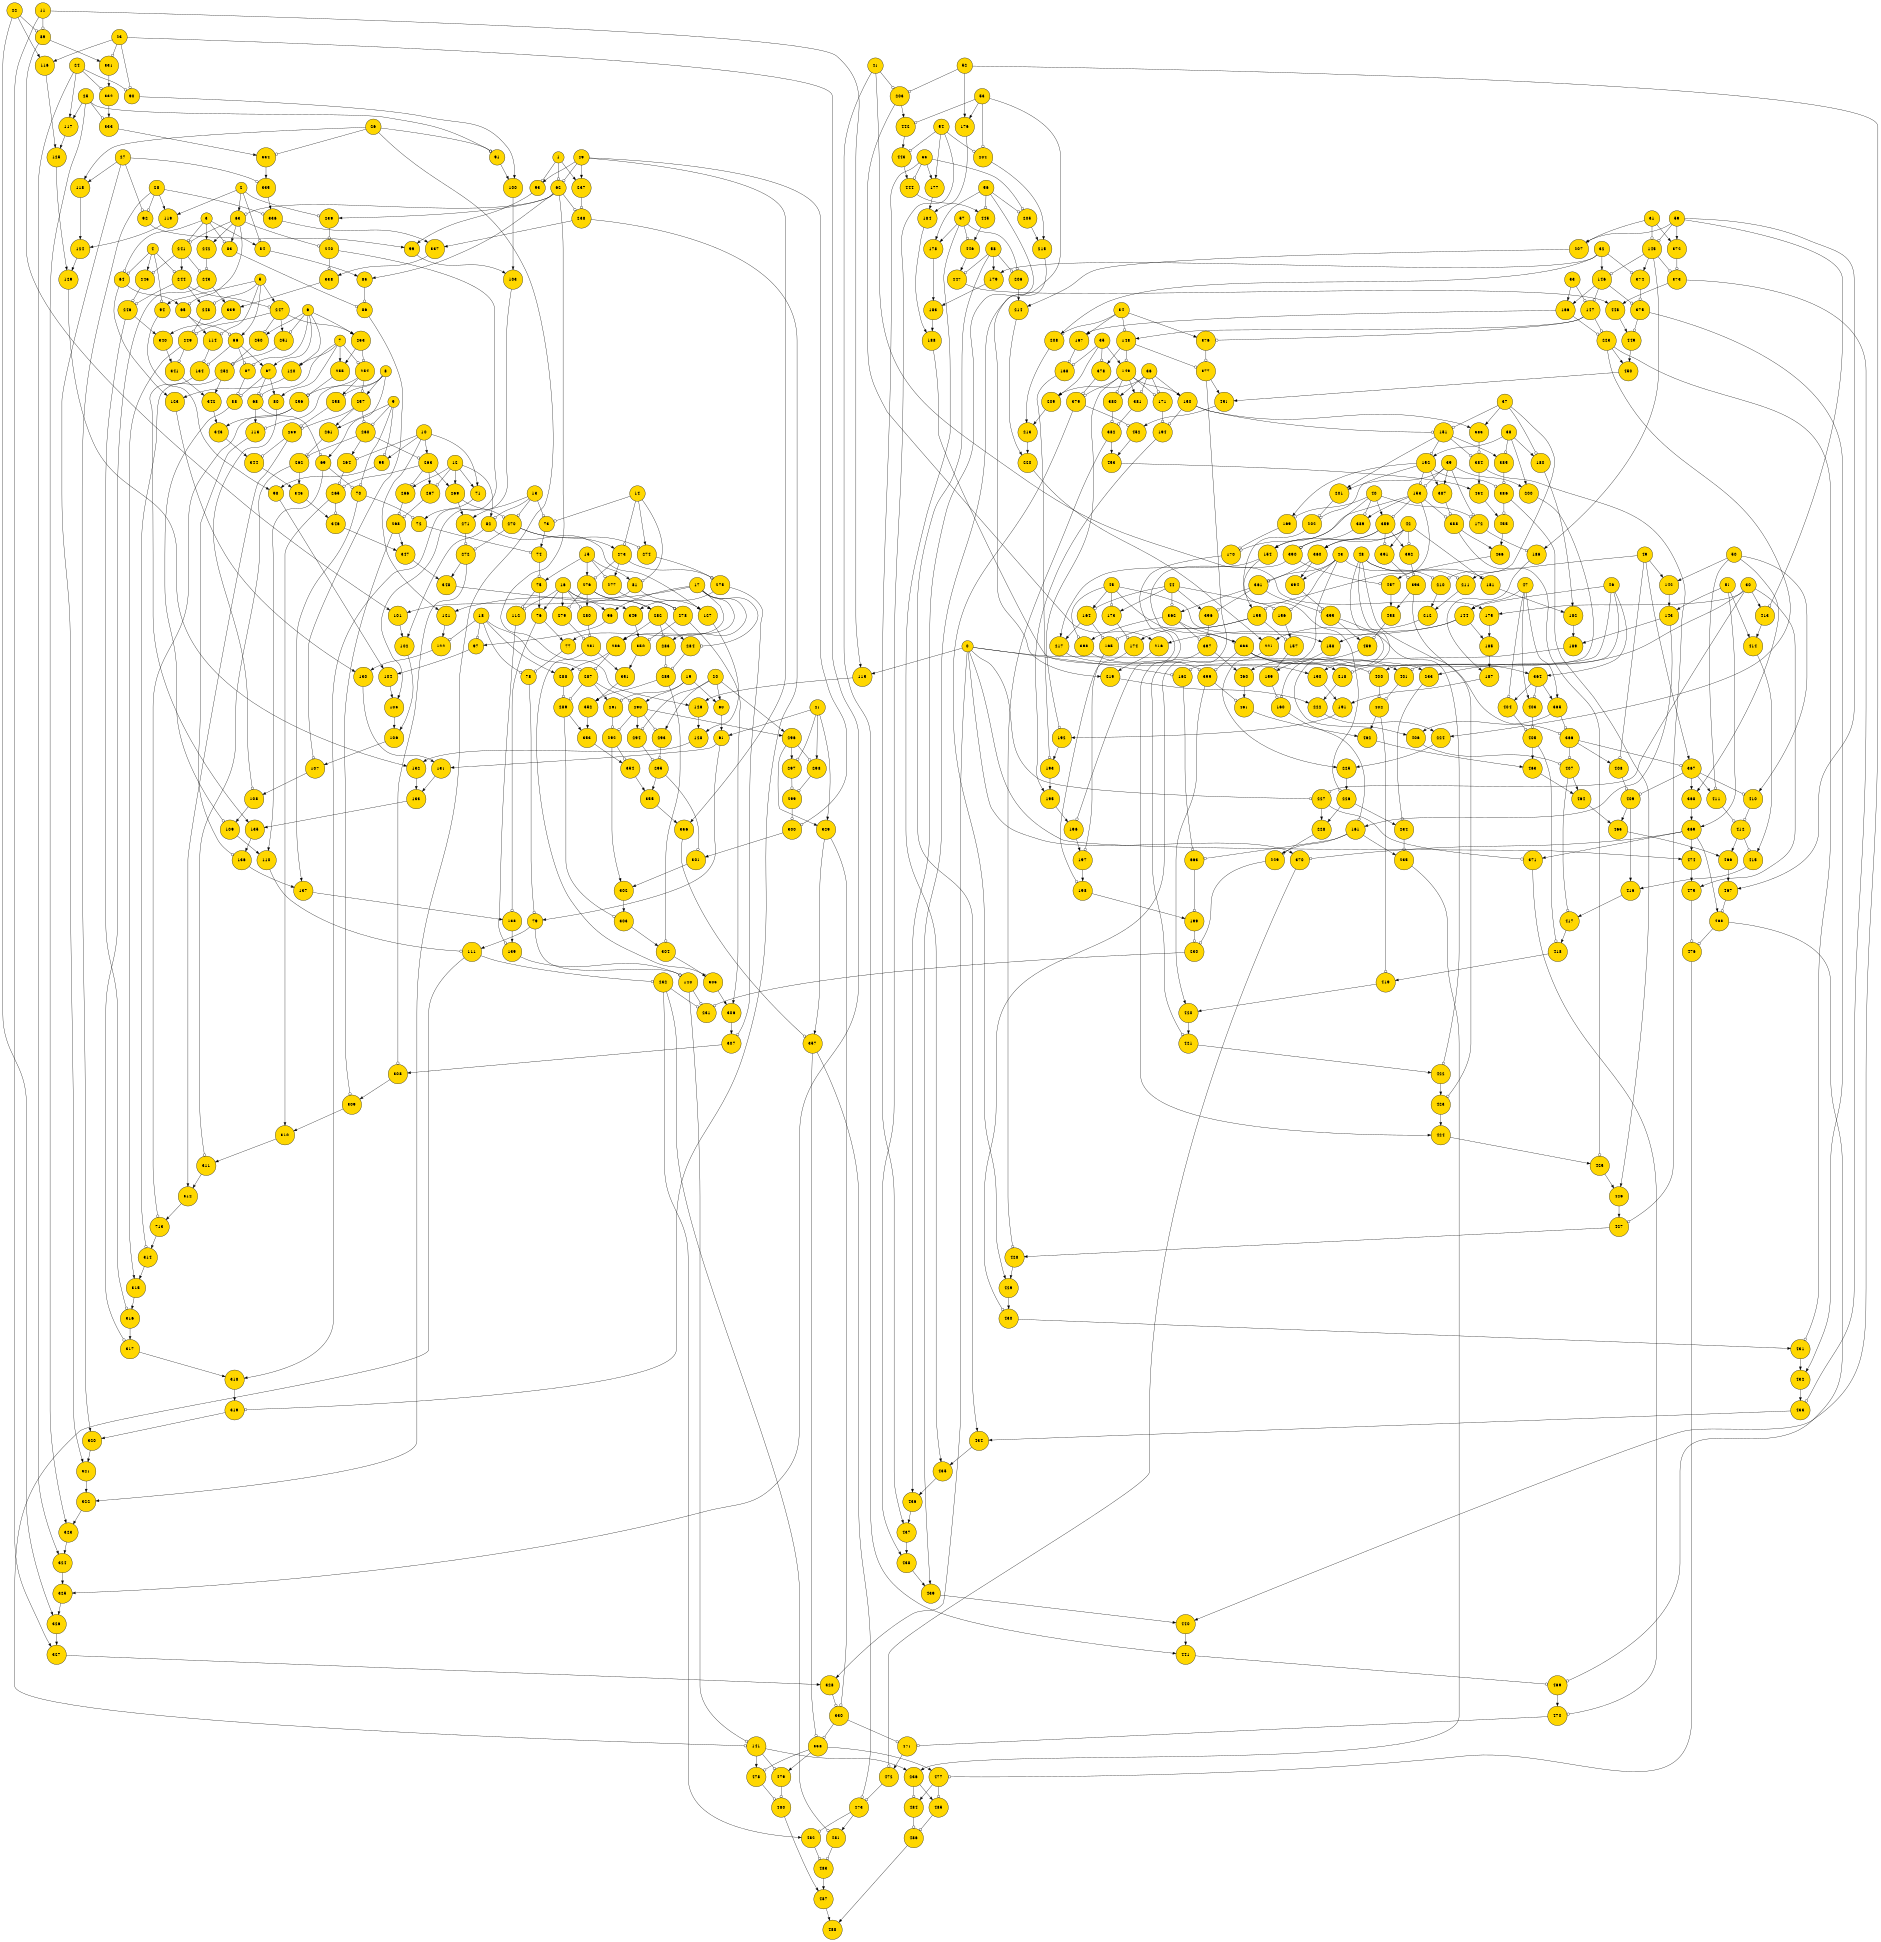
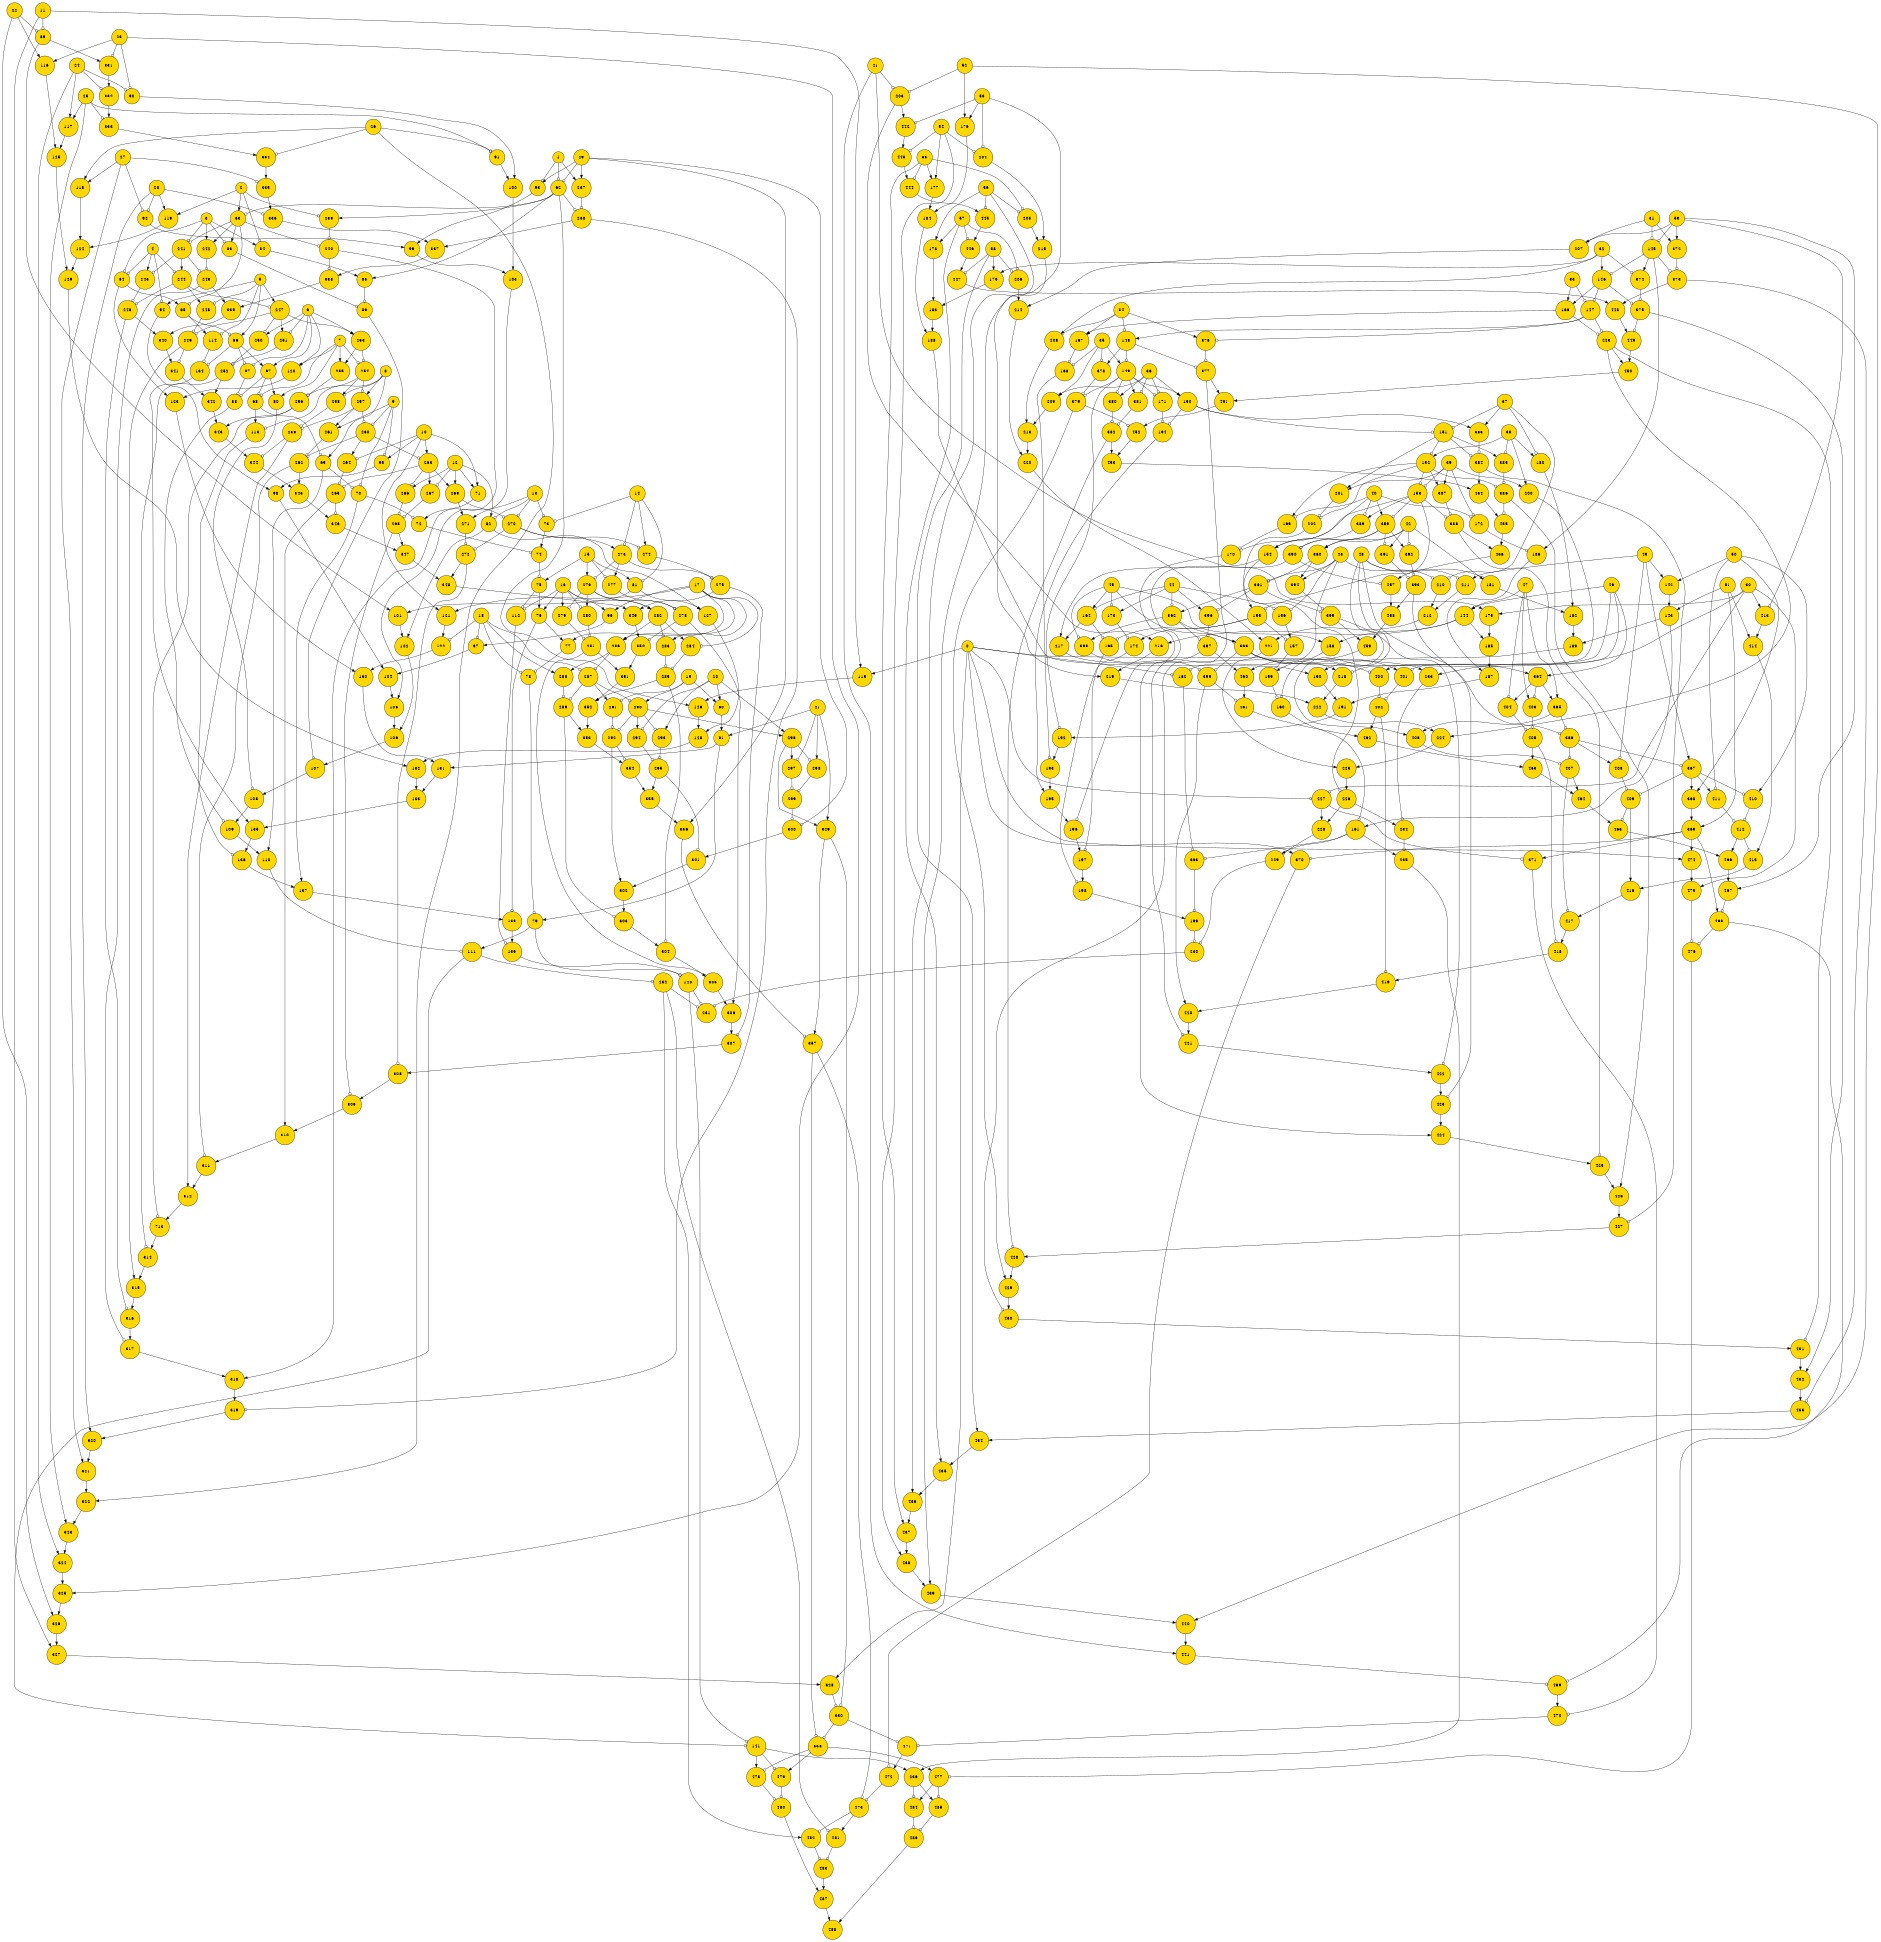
(1380, 630) -> (1383, 627)
(1625, 813) -> (1625, 813)
